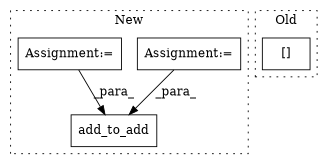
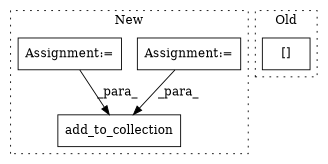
(114, 131) -> (119, 131)
